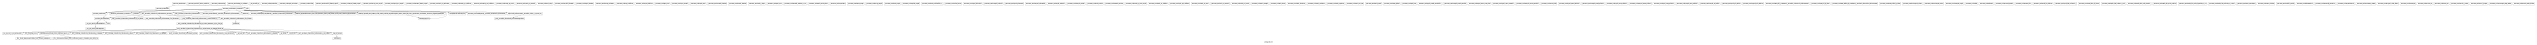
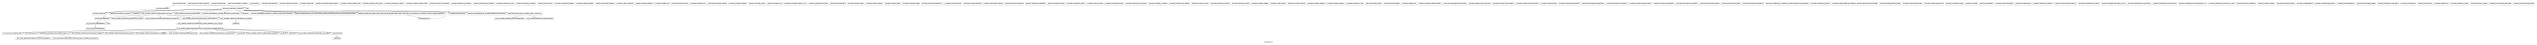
none -> (540, 19)
